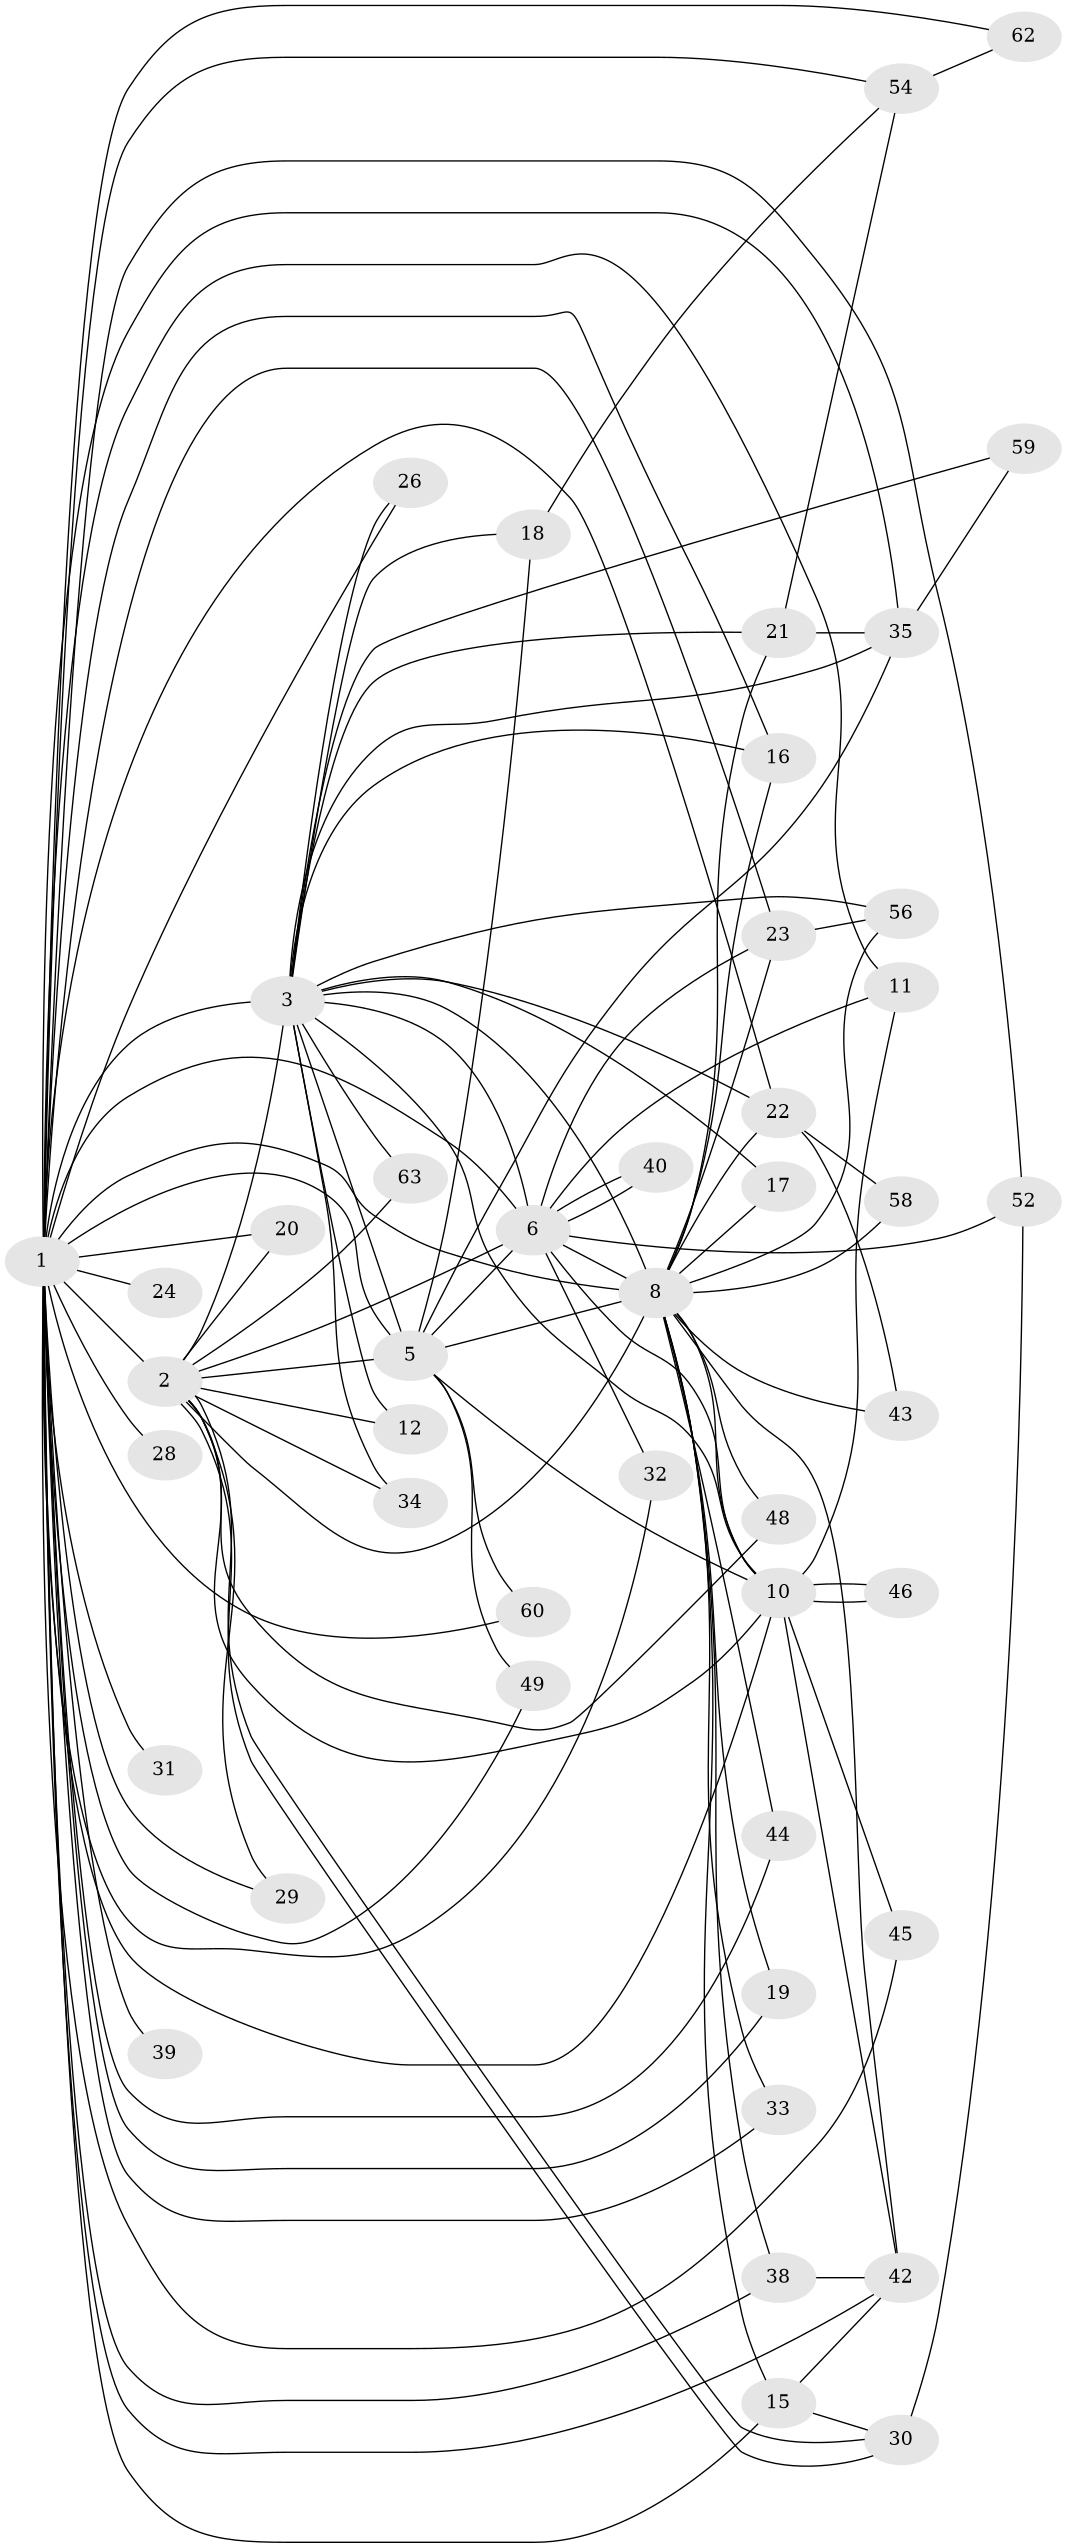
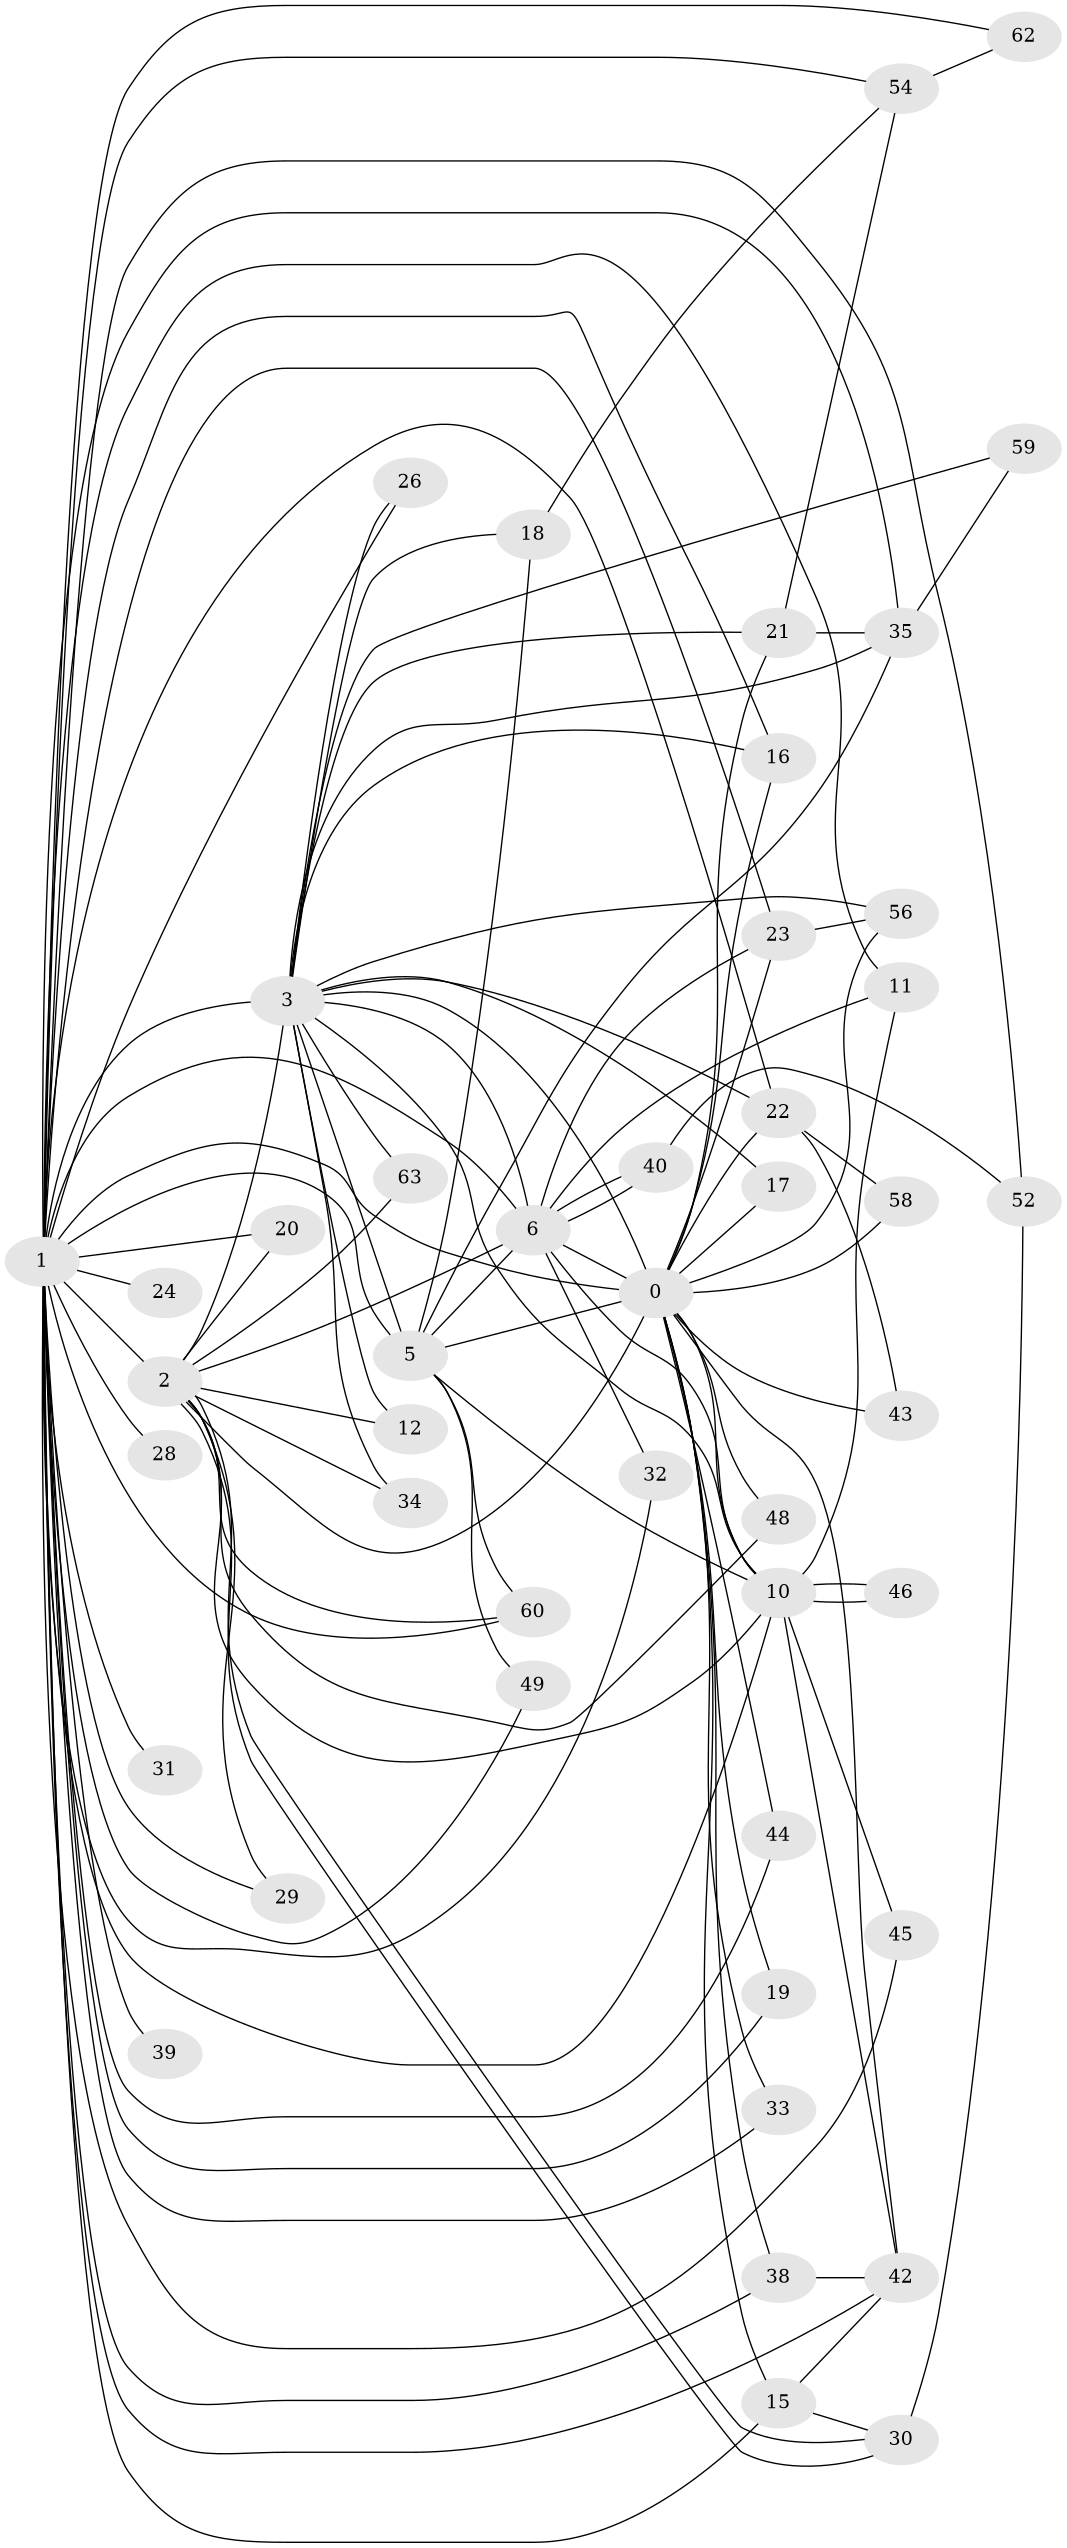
(795, 1252) -> (834, 1082)
(656, 1293) -> (656, 1293)
(288, 1369) -> (280, 1591)
